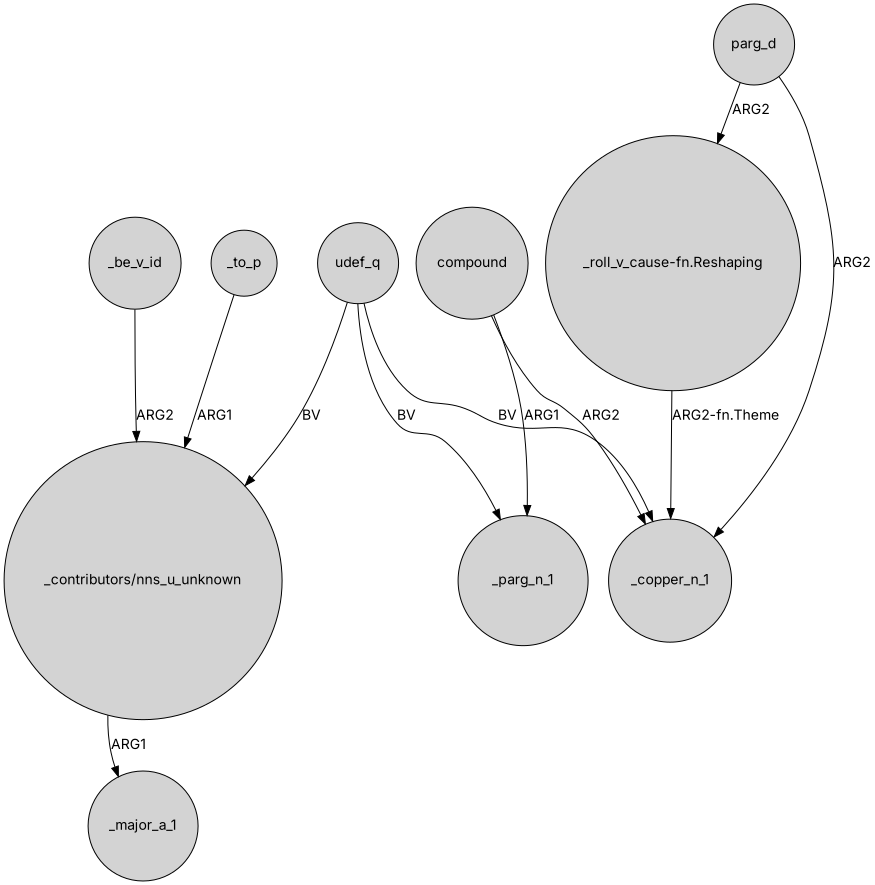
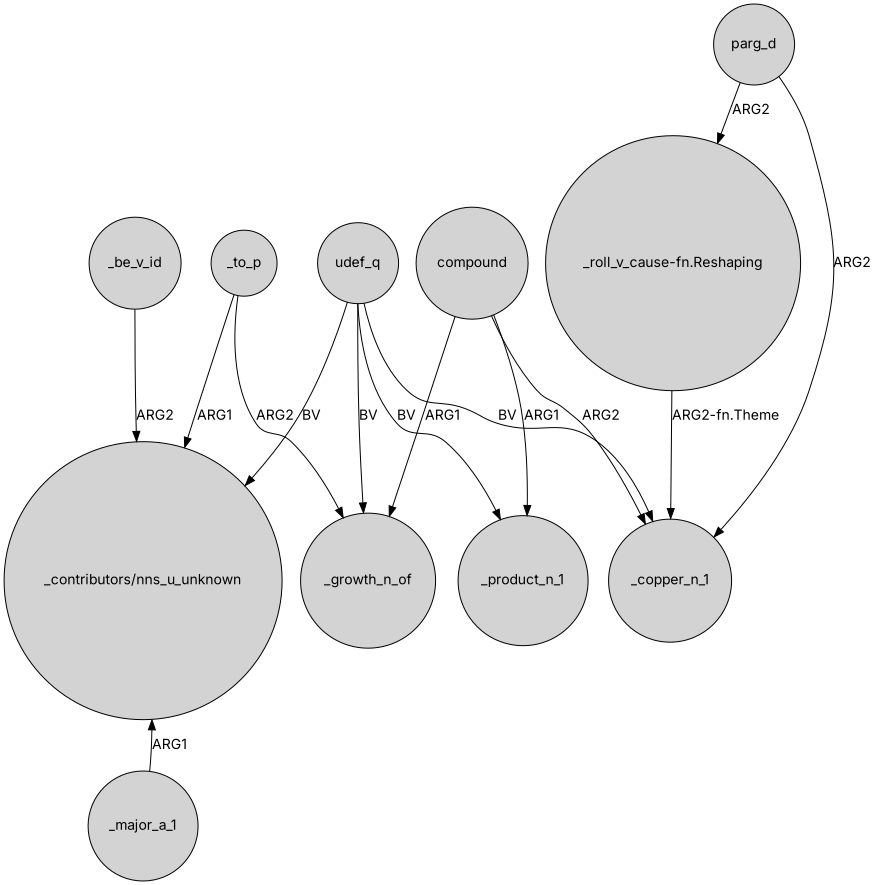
none -> (368, 581)
(523, 581) -> (523, 581)
(109, 741) -> (151, 751)
